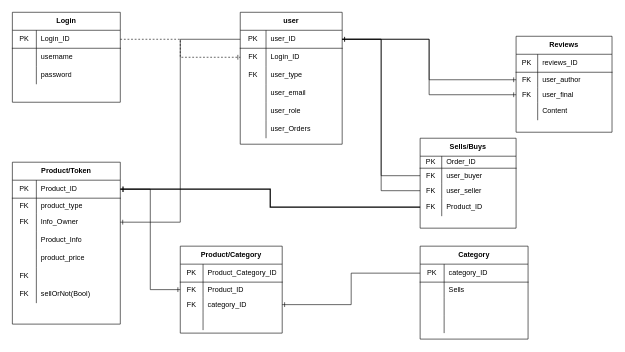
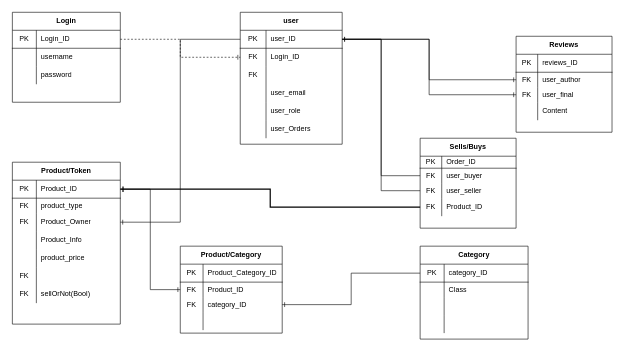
(304, 75) -> none
(61, 222) -> (67, 222)
(457, 290) -> (458, 290)
